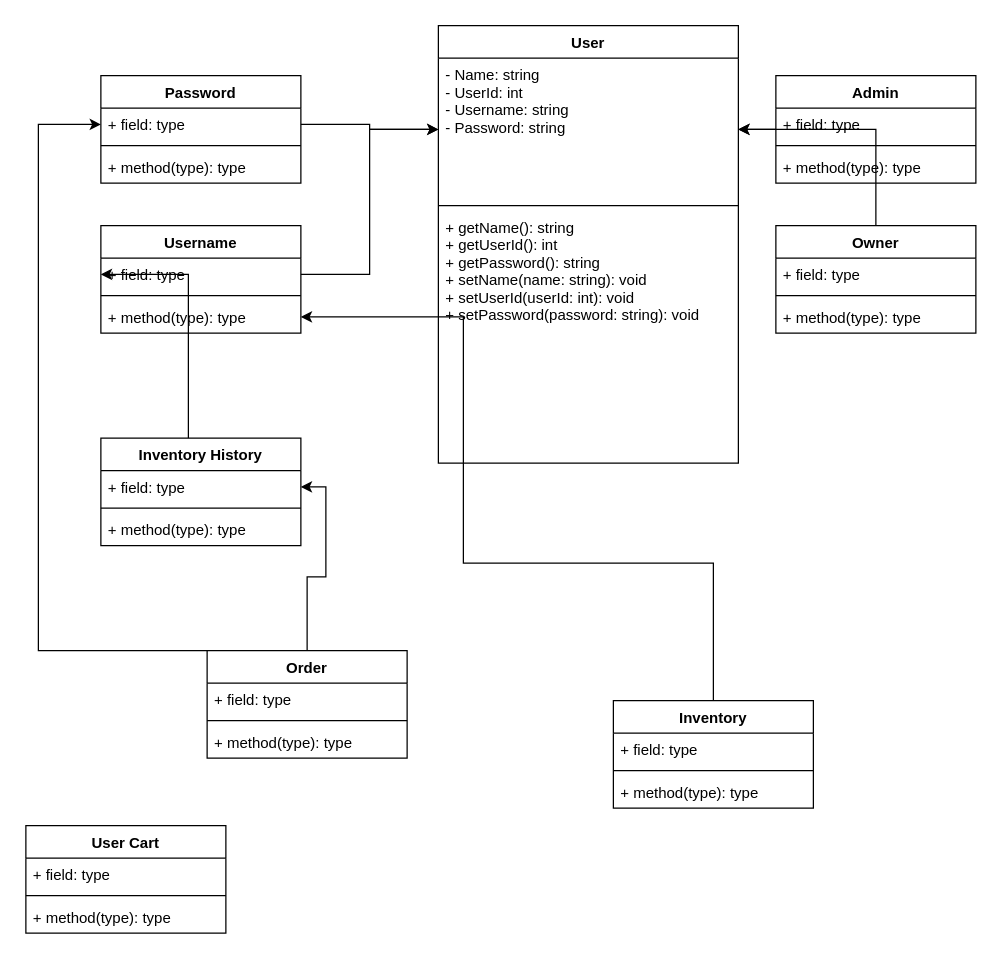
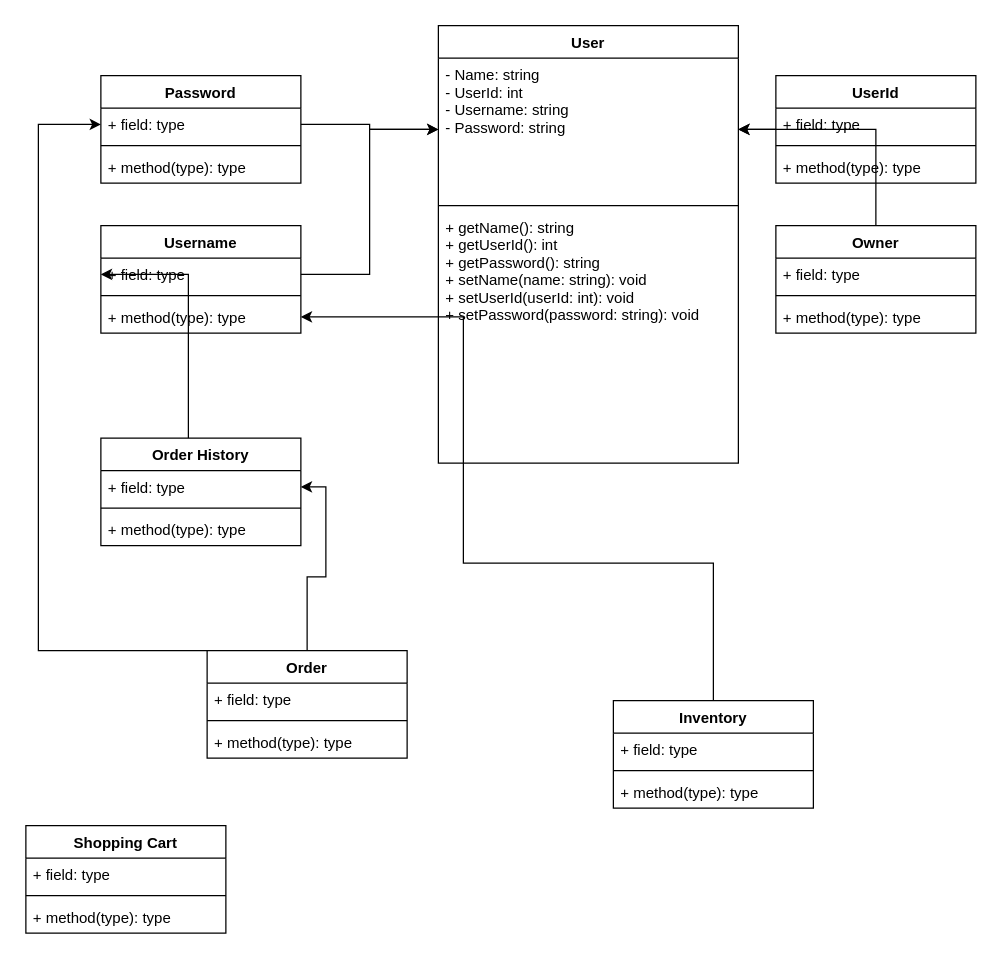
(875, 93) -> (875, 93)
(200, 455) -> (200, 455)
(125, 843) -> (125, 843)
